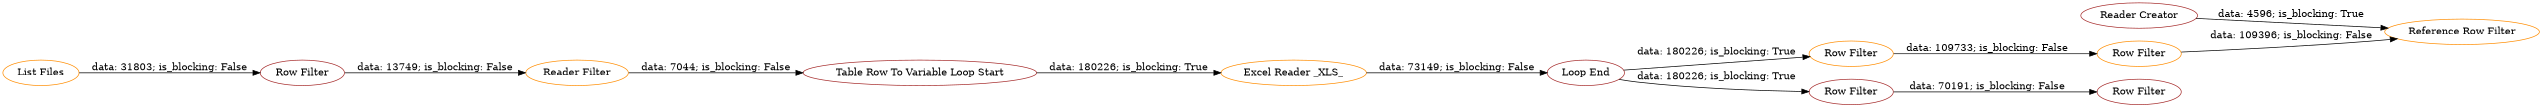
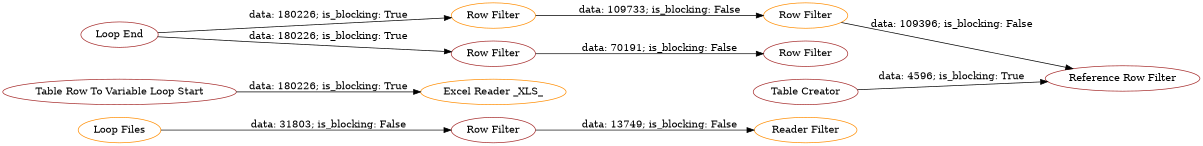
(2139, 16) -> (806, 92)
(2462, 32) -> (1123, 78)
(41, 73) -> (120, 130)
(712, 73) -> none
(1453, 73) -> none
